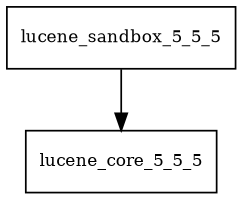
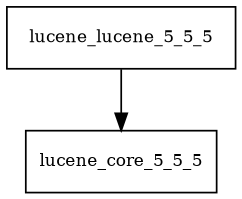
(121, 38) -> (121, 38)
